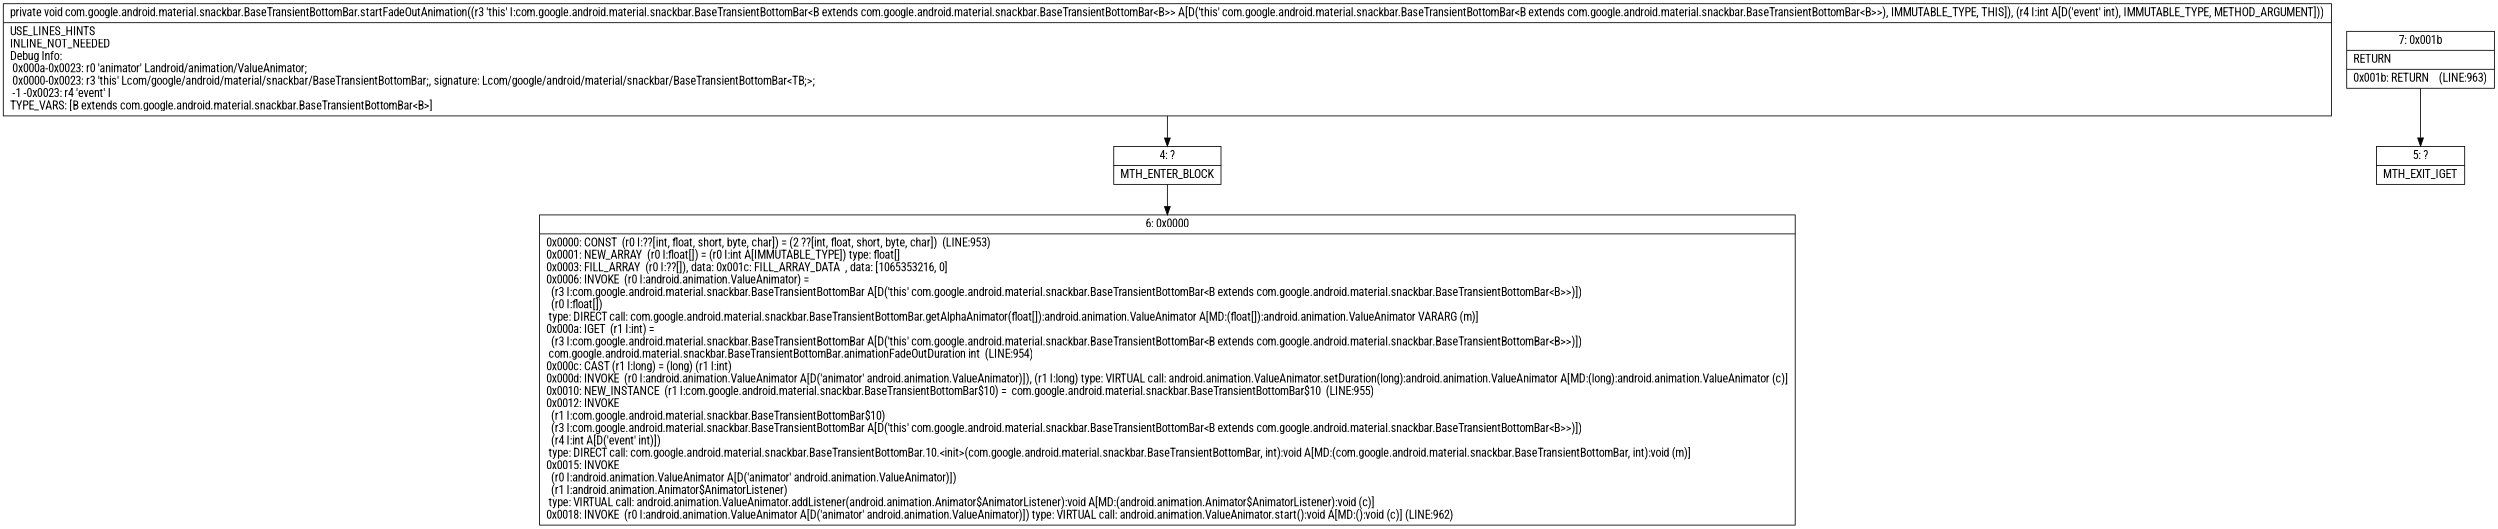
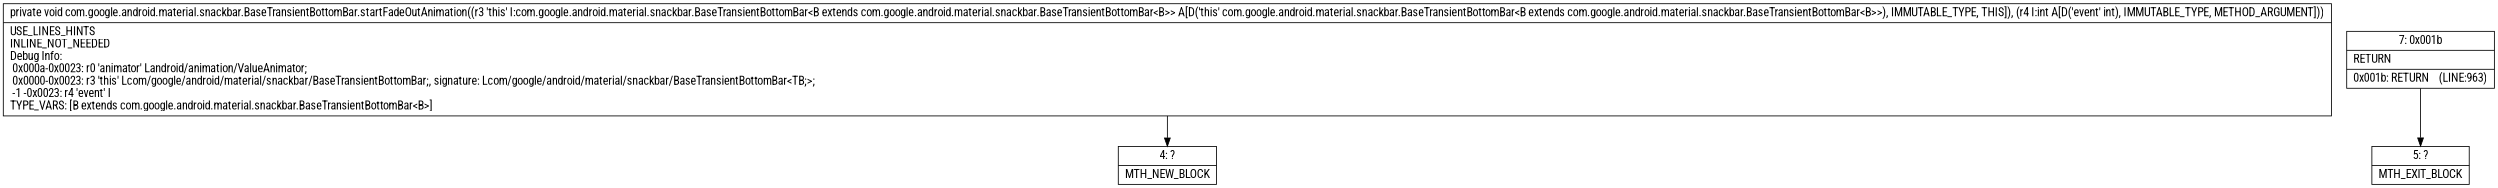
(1167, 174) -> (1167, 174)
(2421, 174) -> (2421, 174)
(1167, 370) -> none
